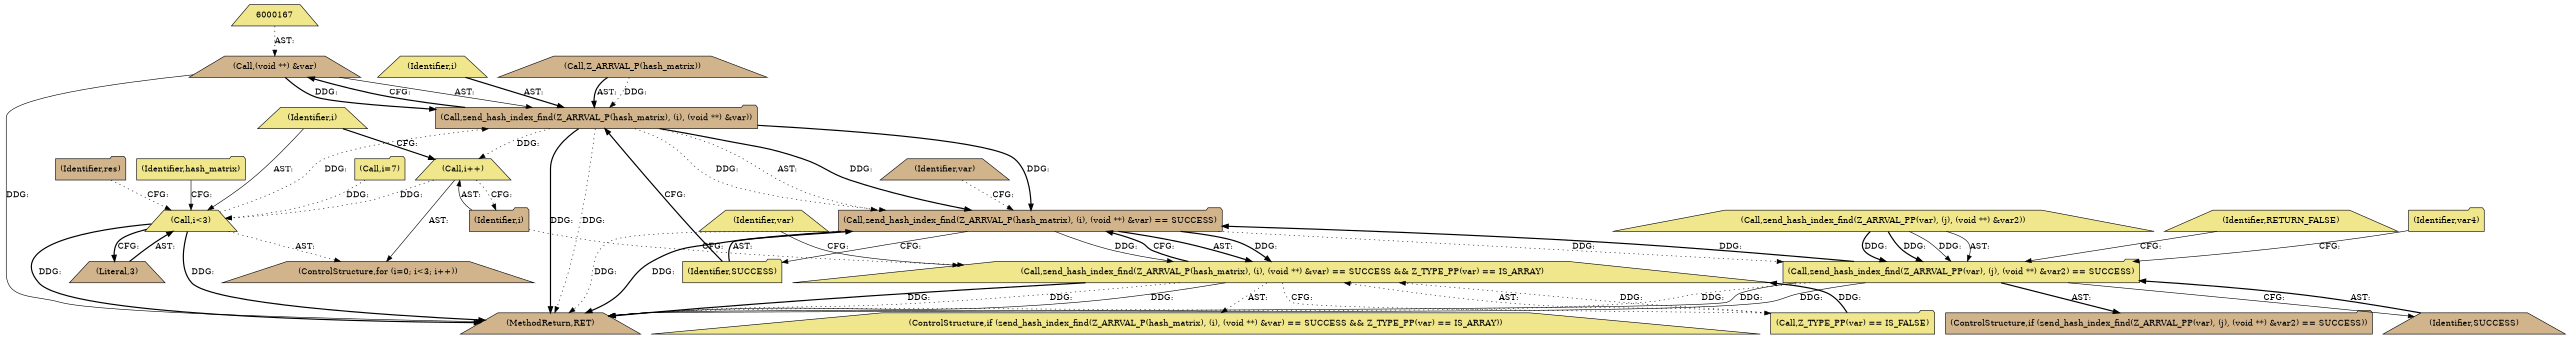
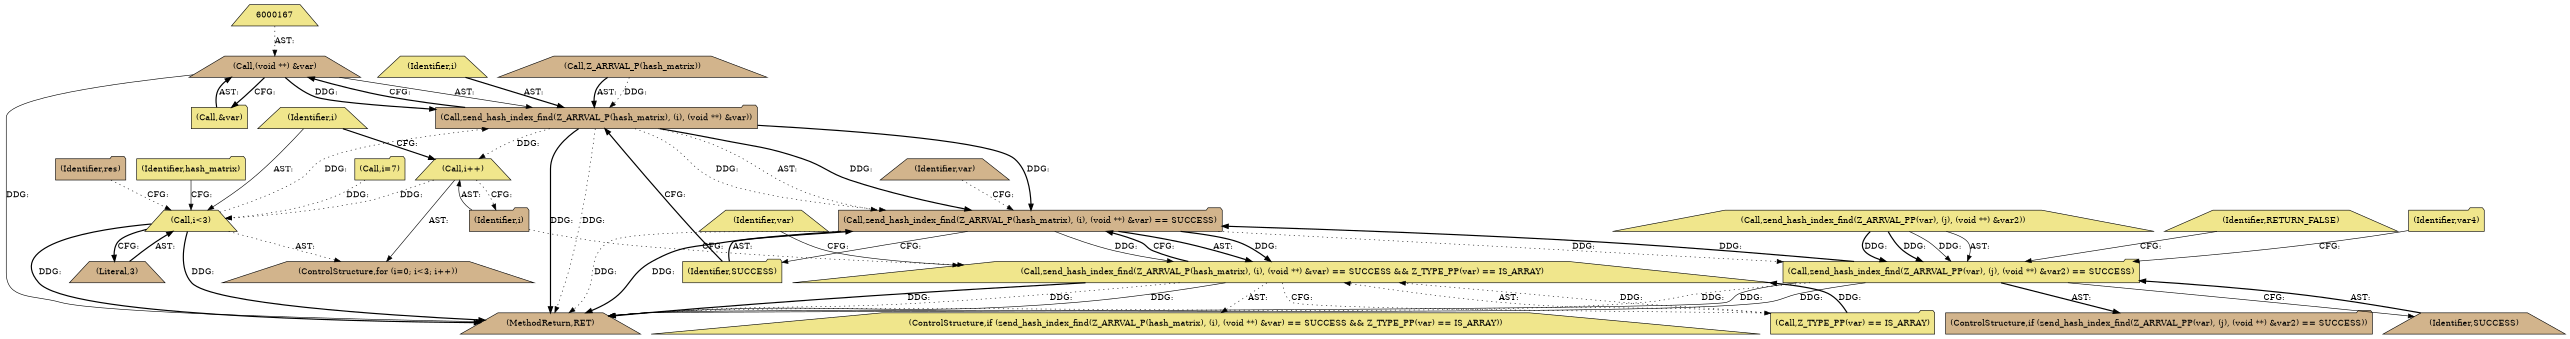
none -> (219, 118)
(1853, 323) -> (1853, 323)
